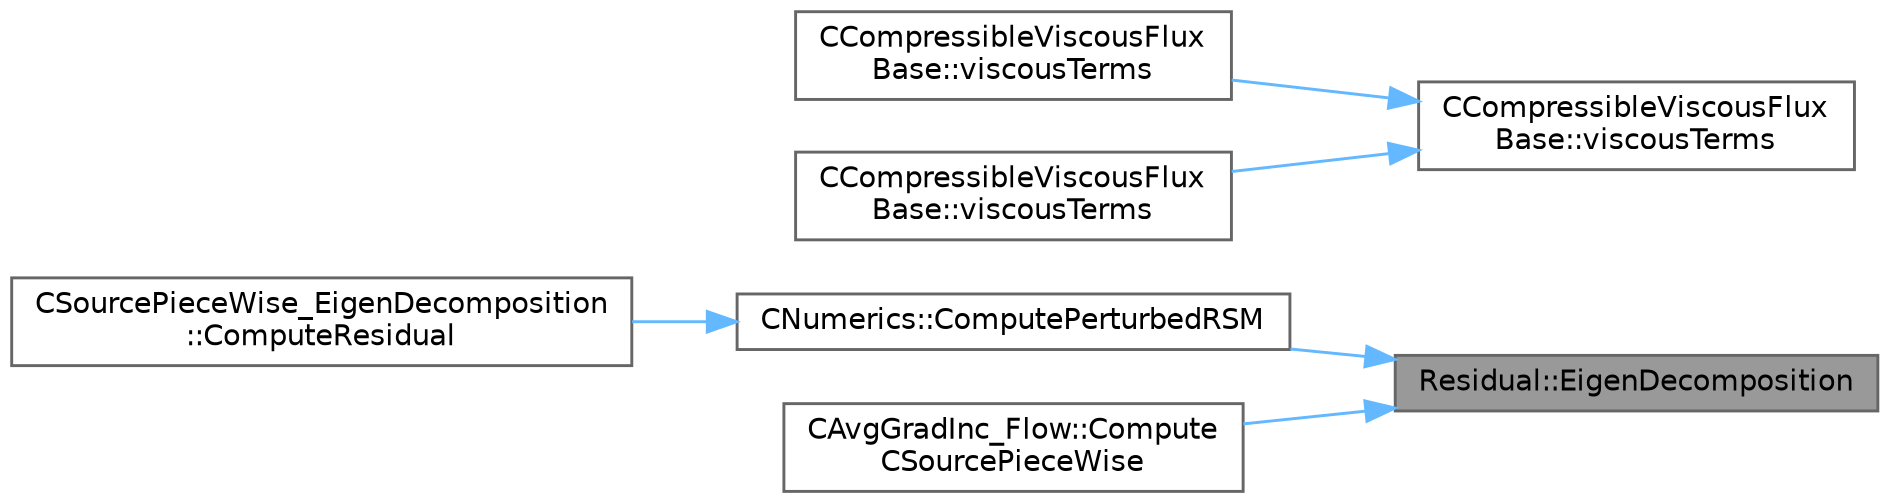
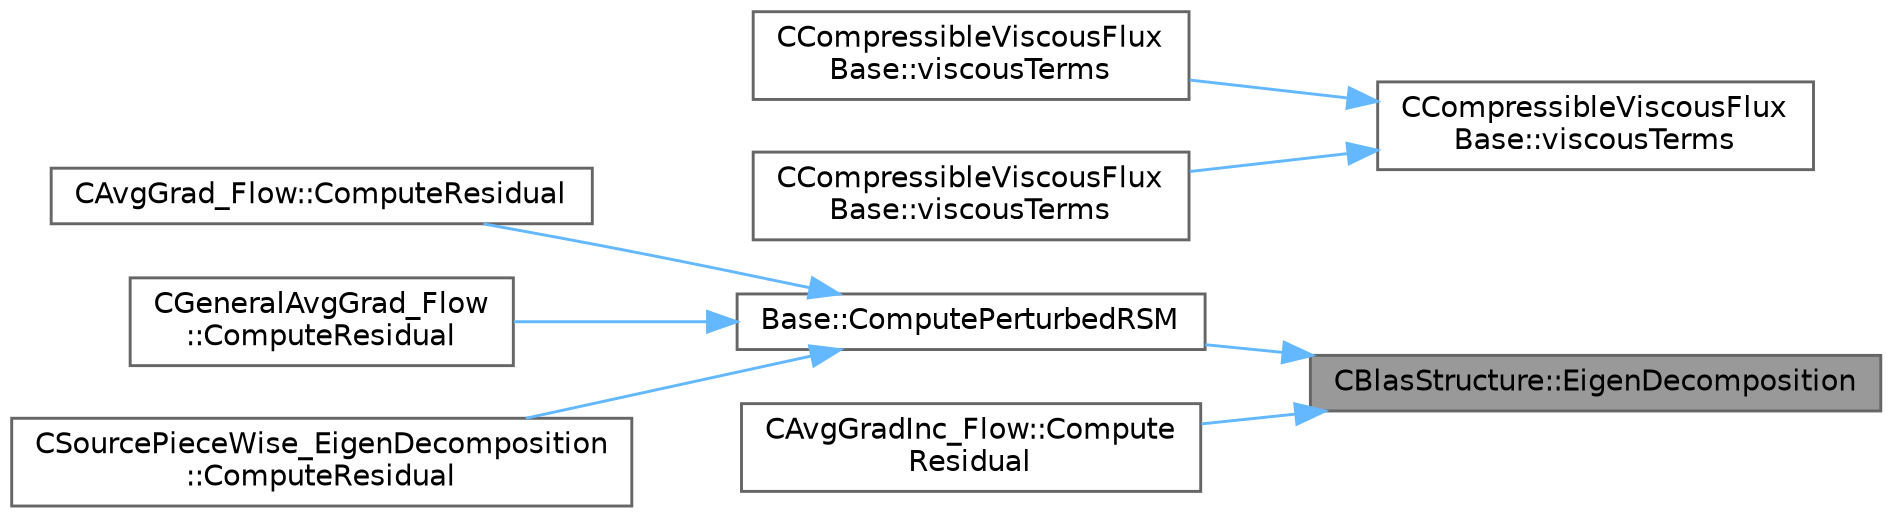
none -> (322, 196)
none -> (322, 322)
(1014, 322) -> (971, 322)
(1637, 383) -> (1596, 383)
(1014, 448) -> (971, 448)
